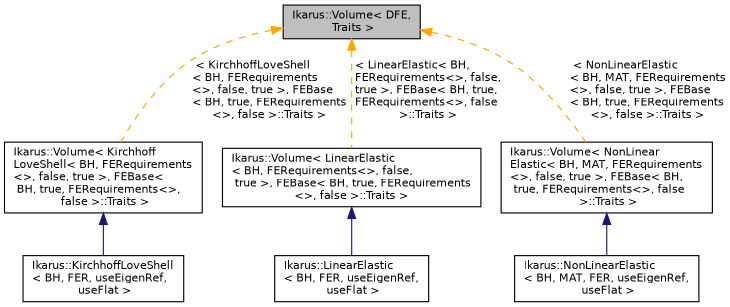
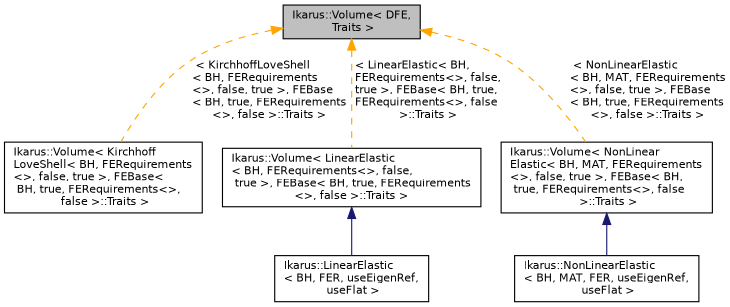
(103, 279) -> none
